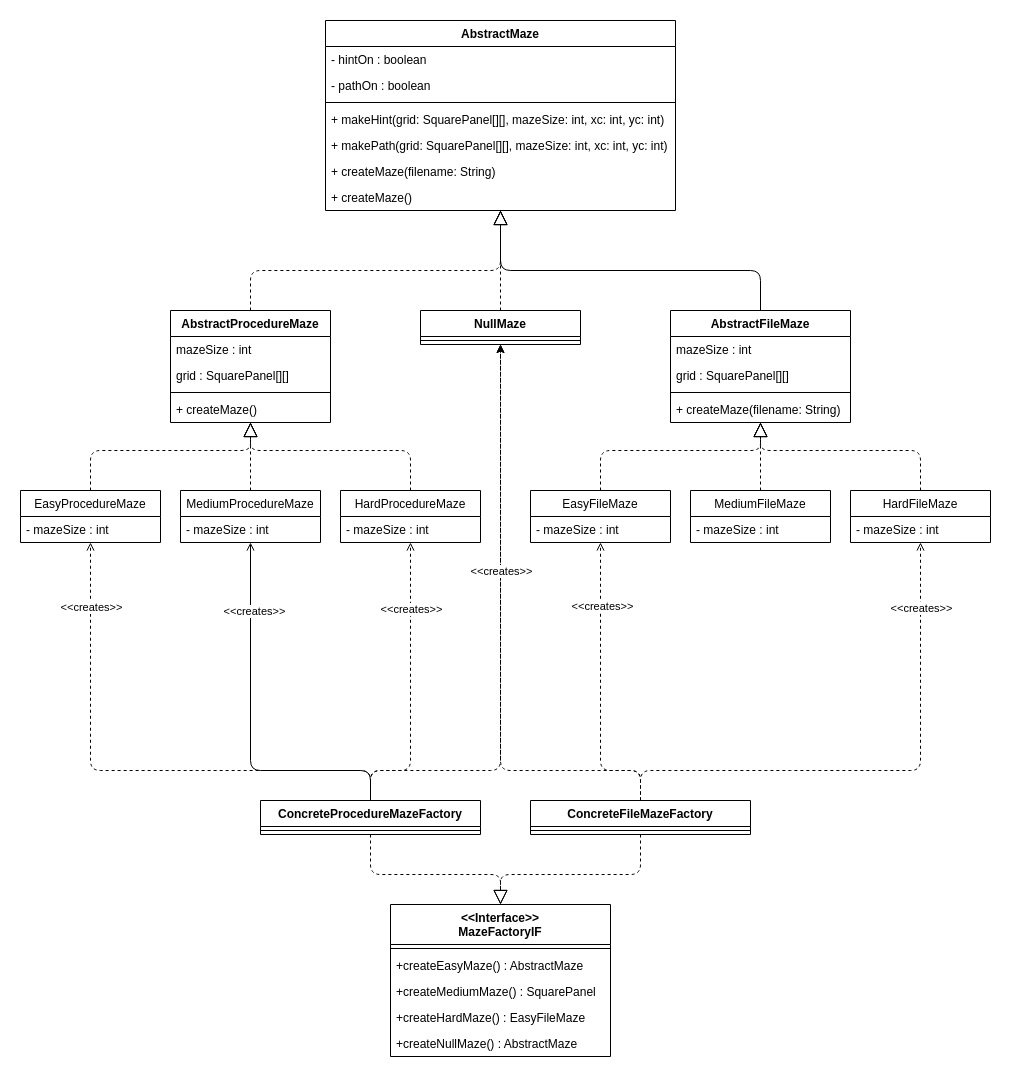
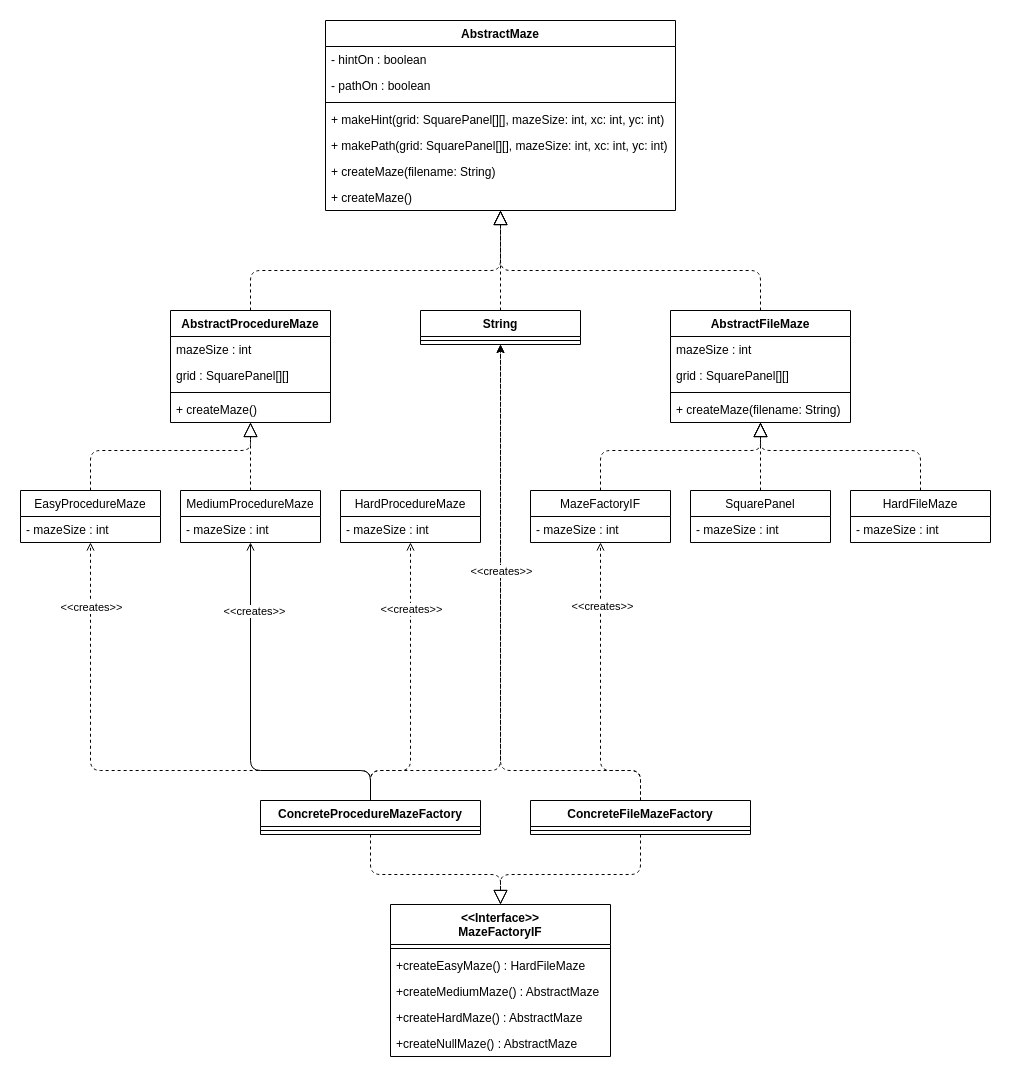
(647, 271) -> (647, 271)
(500, 324) -> (500, 324)
(347, 451) -> none
(600, 504) -> (600, 504)
(760, 504) -> (760, 504)
(890, 771) -> none
(499, 966) -> (496, 966)
(499, 992) -> (504, 992)
(496, 1018) -> (499, 1018)
